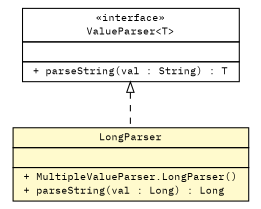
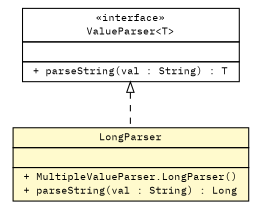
(125, 191) -> (131, 191)
